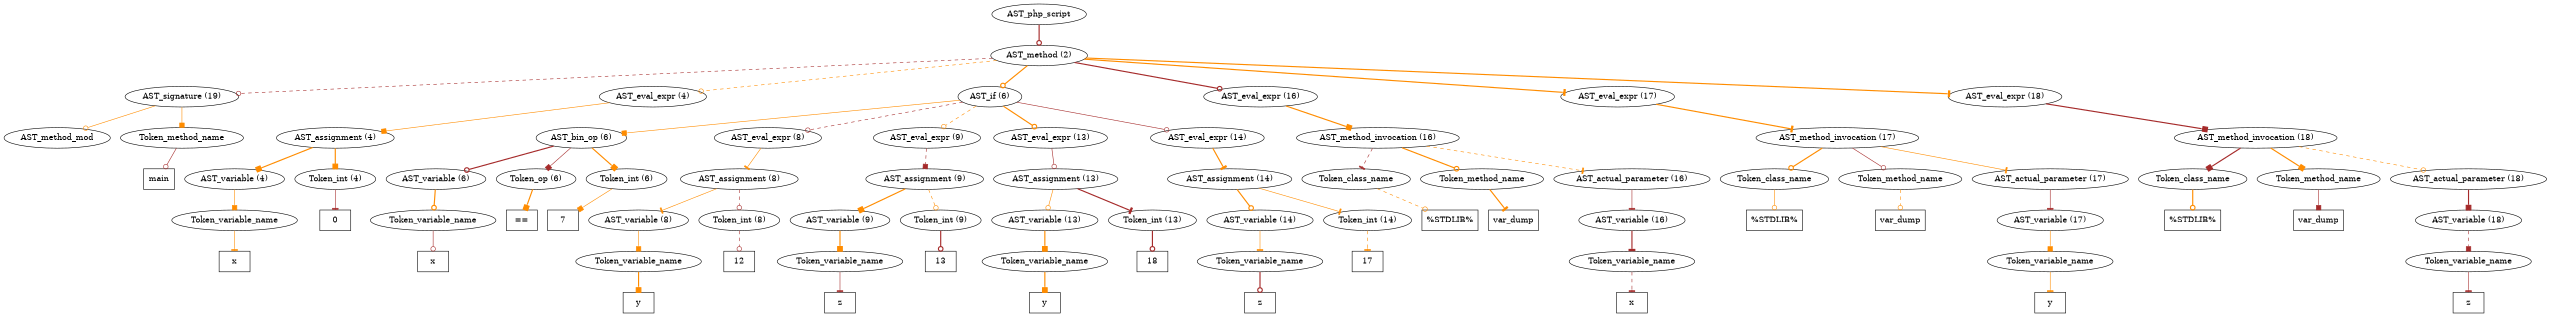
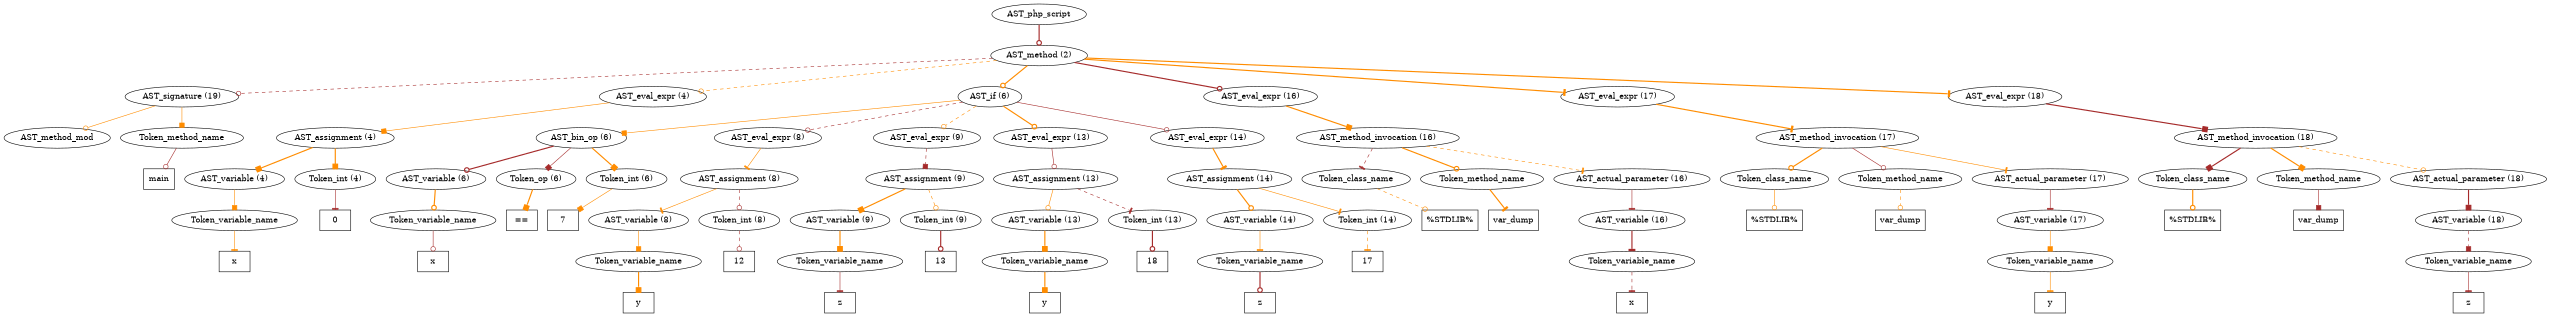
(1103, 199) -> (1103, 199)
